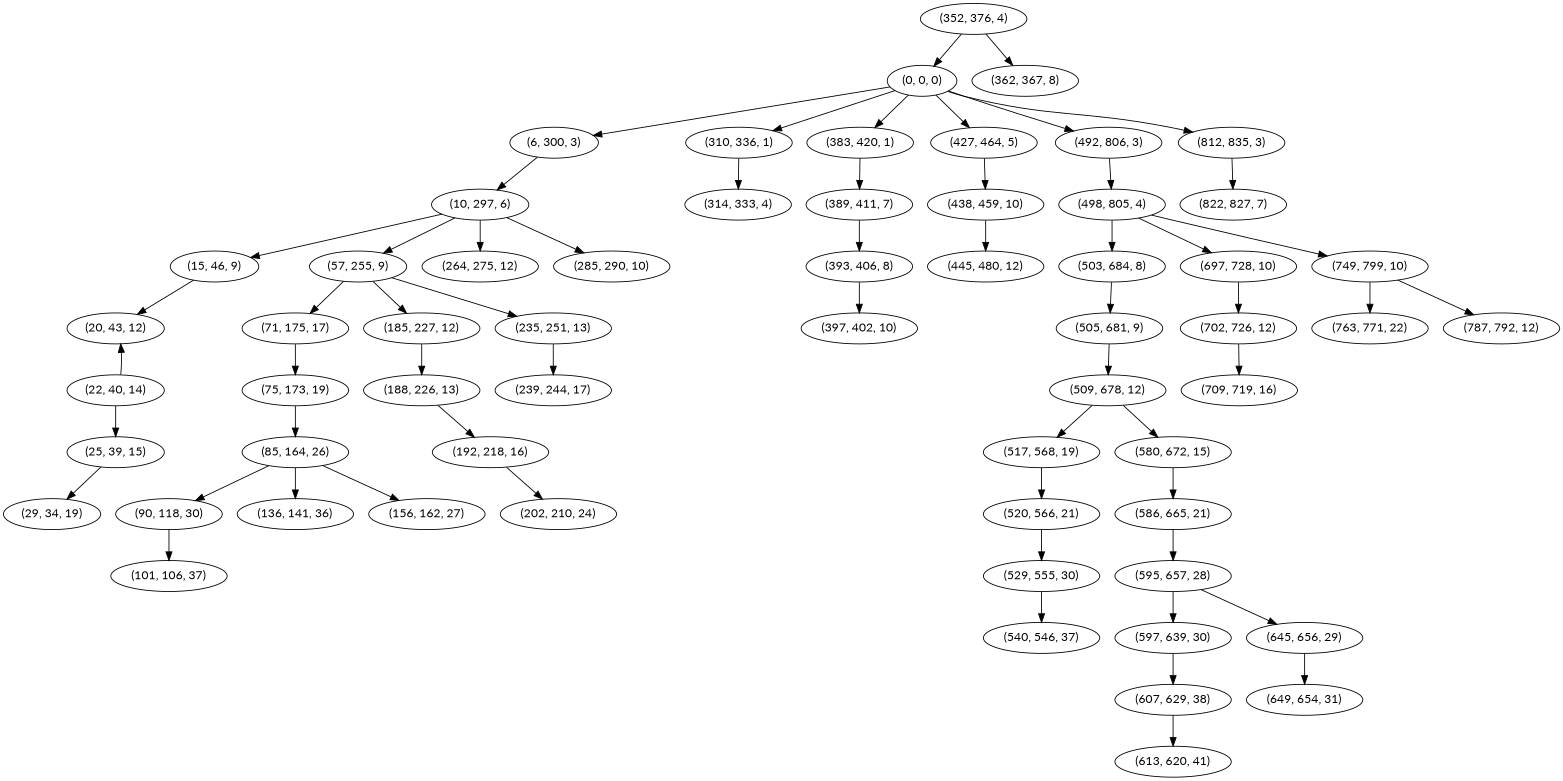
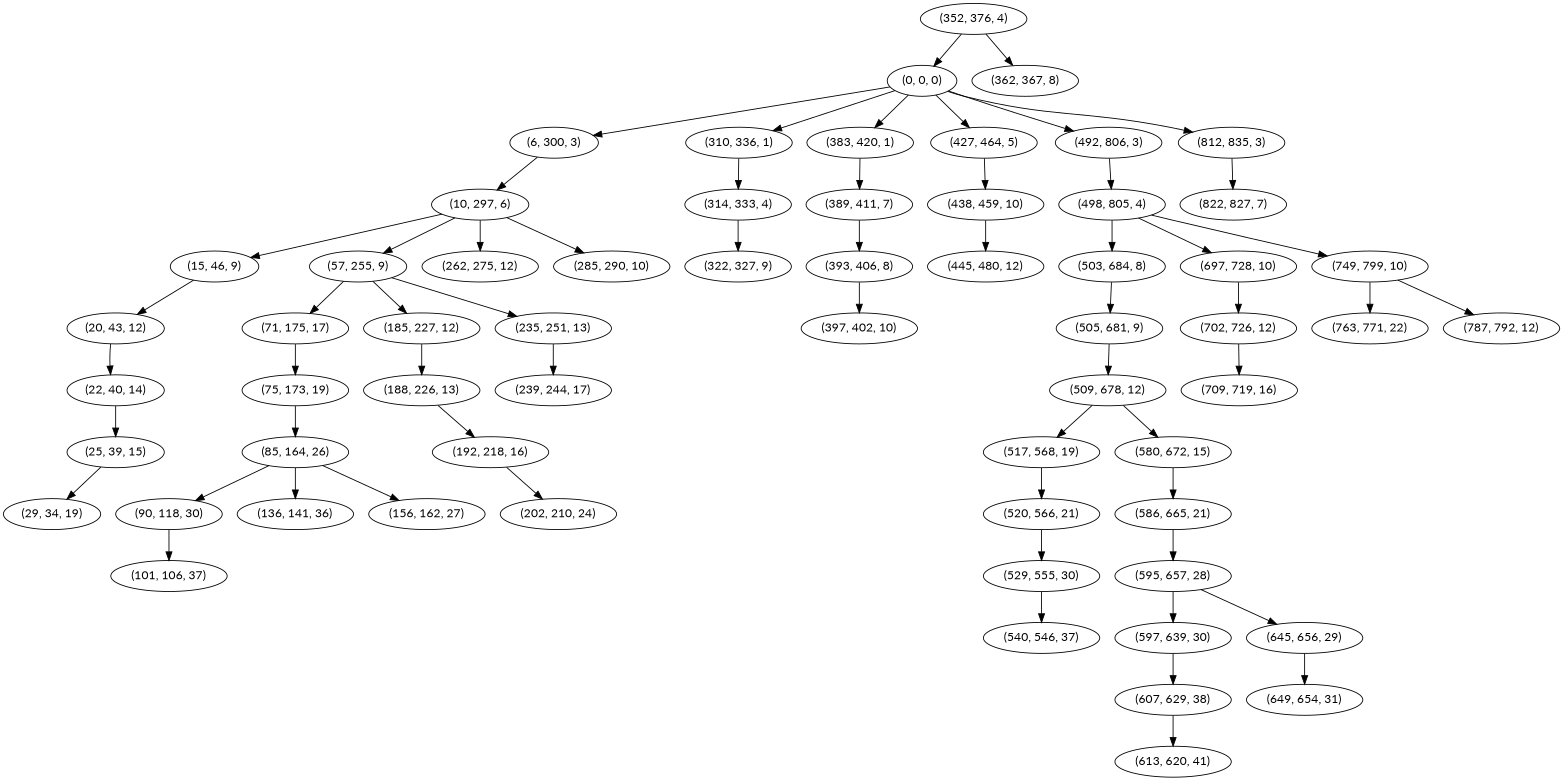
(480, 267) -> (480, 267)
none -> (738, 267)
(121, 364) -> (110, 355)
